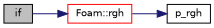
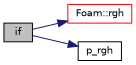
(145, 14) -> (50, 40)
